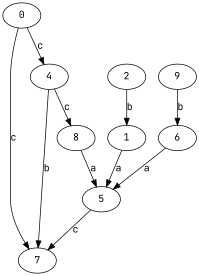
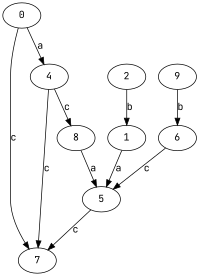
(40, 46) -> (40, 46)
(47, 169) -> (47, 169)
(147, 169) -> (147, 169)
